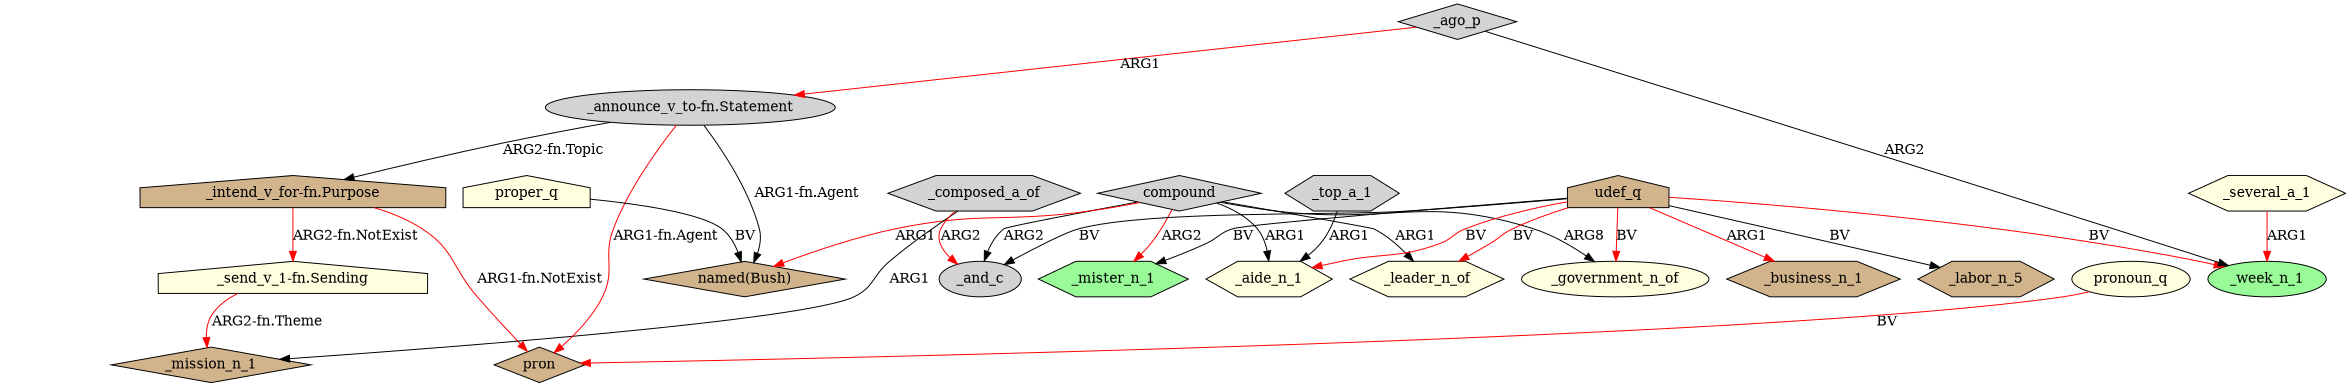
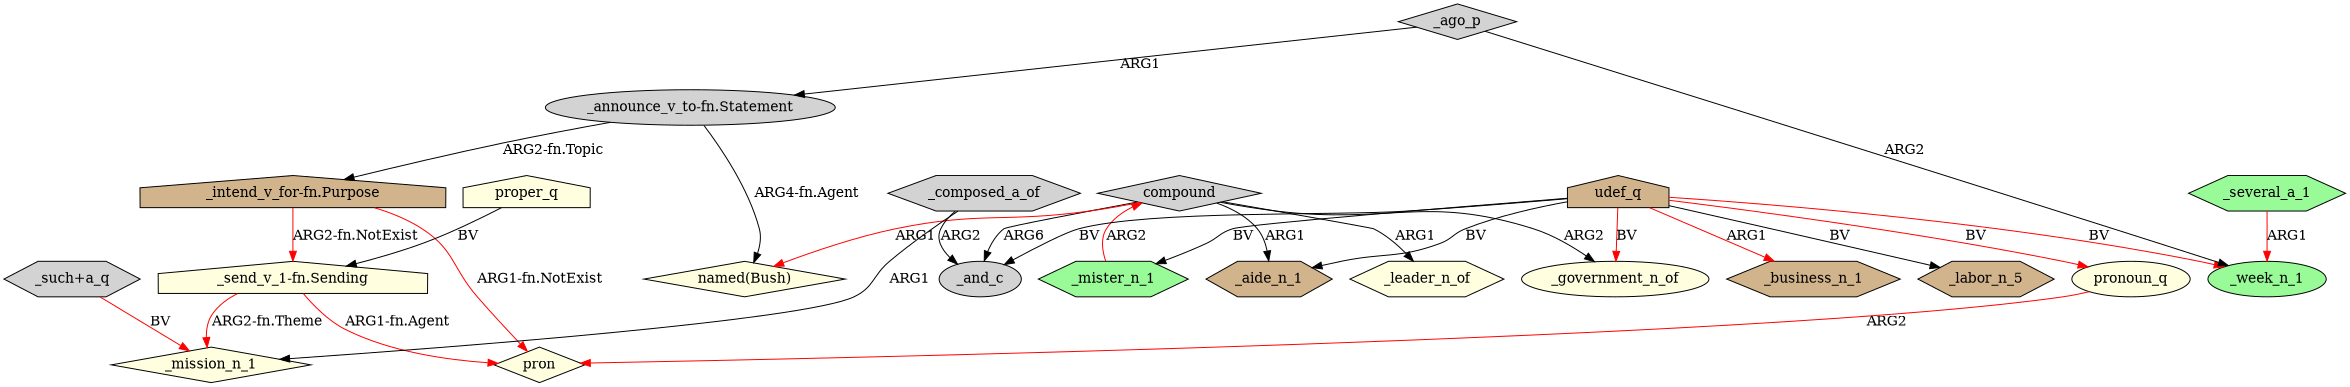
(1111, 61) -> (1111, 61)
(807, 193) -> (807, 193)
(1342, 193) -> none
(2267, 193) -> (2267, 193)
(672, 211) -> (427, 242)
(1511, 230) -> (1874, 229)
(939, 233) -> (939, 233)
(1158, 233) -> (1106, 230)
(612, 235) -> (383, 344)
(1024, 236) -> (1024, 236)
(1584, 236) -> (1584, 236)
(1447, 240) -> (1447, 240)
none -> (72, 279)
(745, 279) -> (745, 279)
(1269, 279) -> (1269, 279)
(1887, 322) -> (1887, 322)
(211, 365) -> (211, 365)
(539, 365) -> (539, 365)
